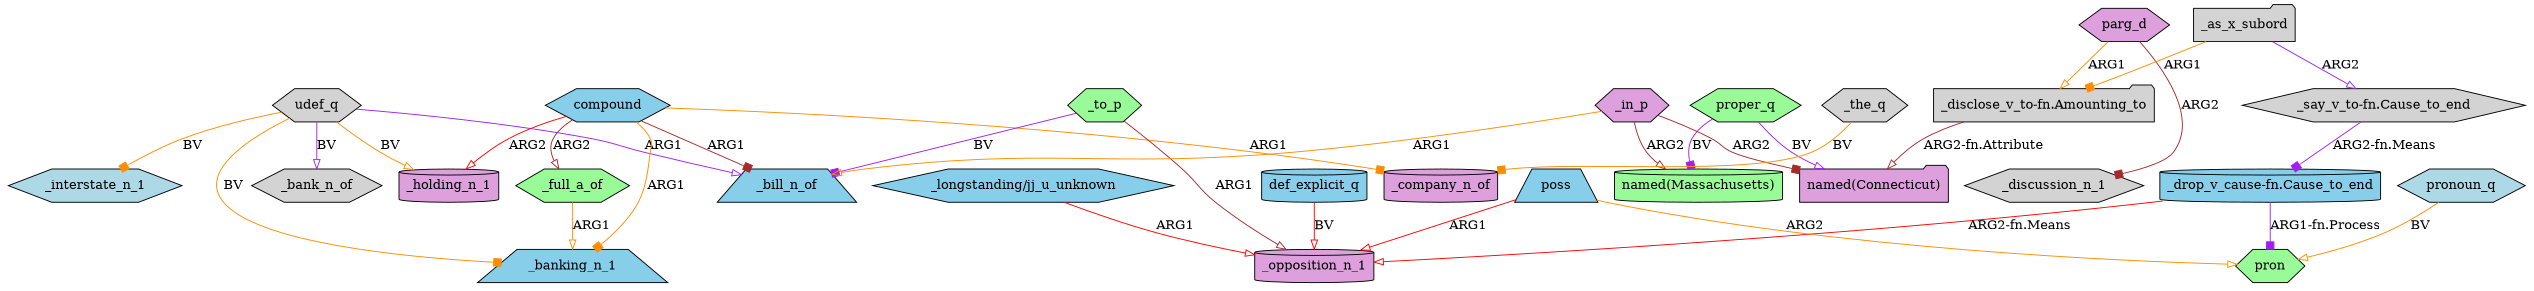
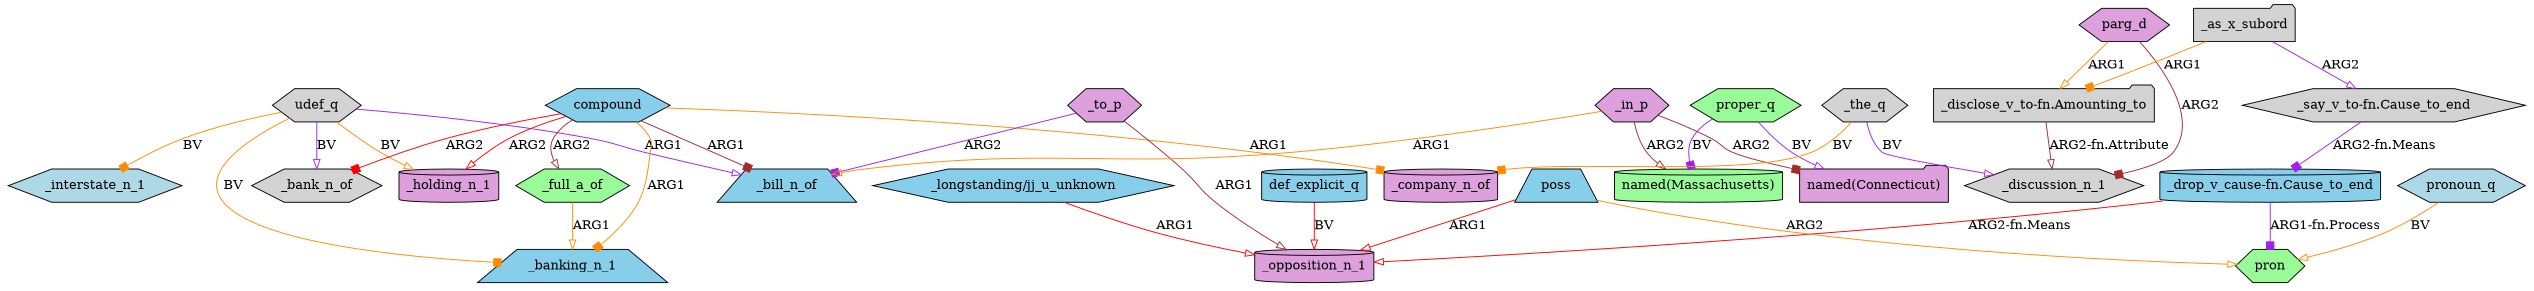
(1105, 105) -> (1105, 105)
none -> (460, 135)
(1926, 137) -> (2048, 141)
(983, 145) -> (983, 145)
none -> (1916, 161)
